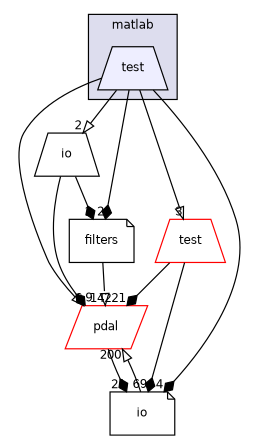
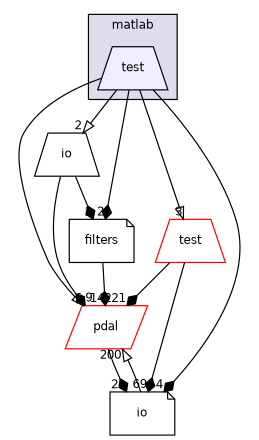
(104, 277) -> (104, 277)
